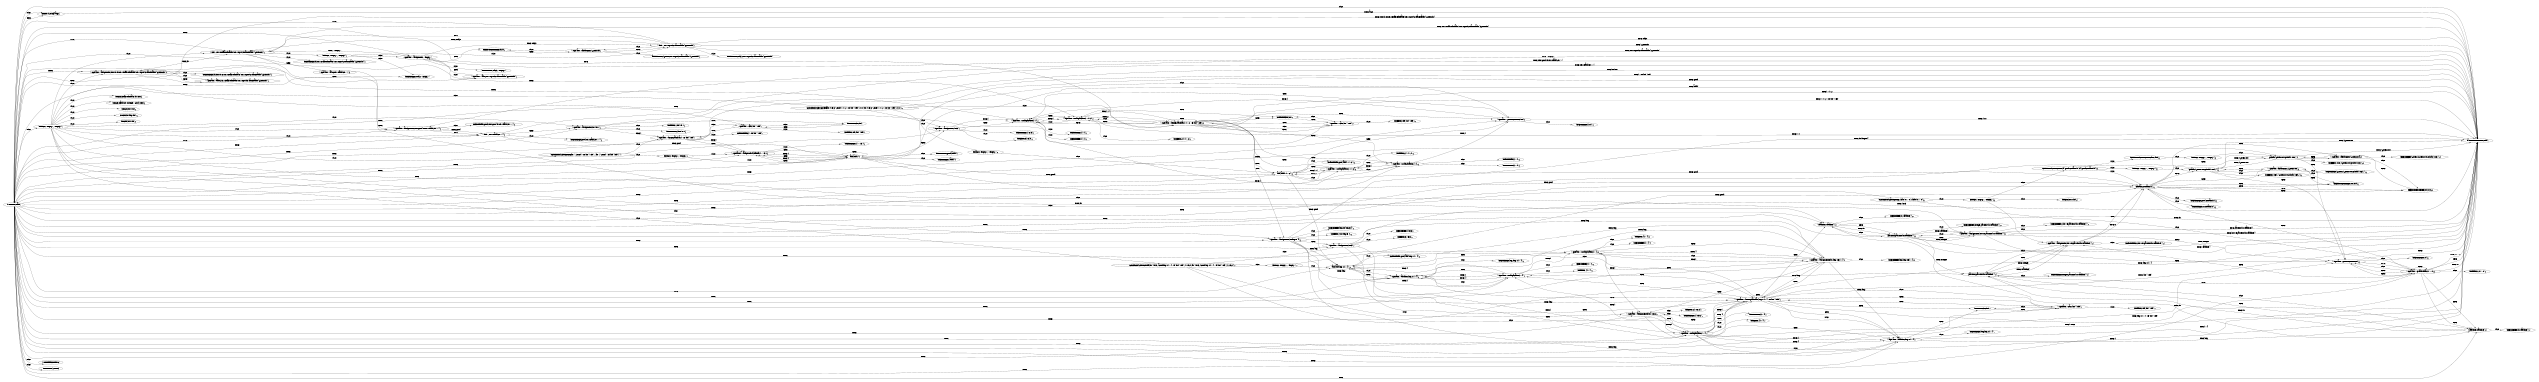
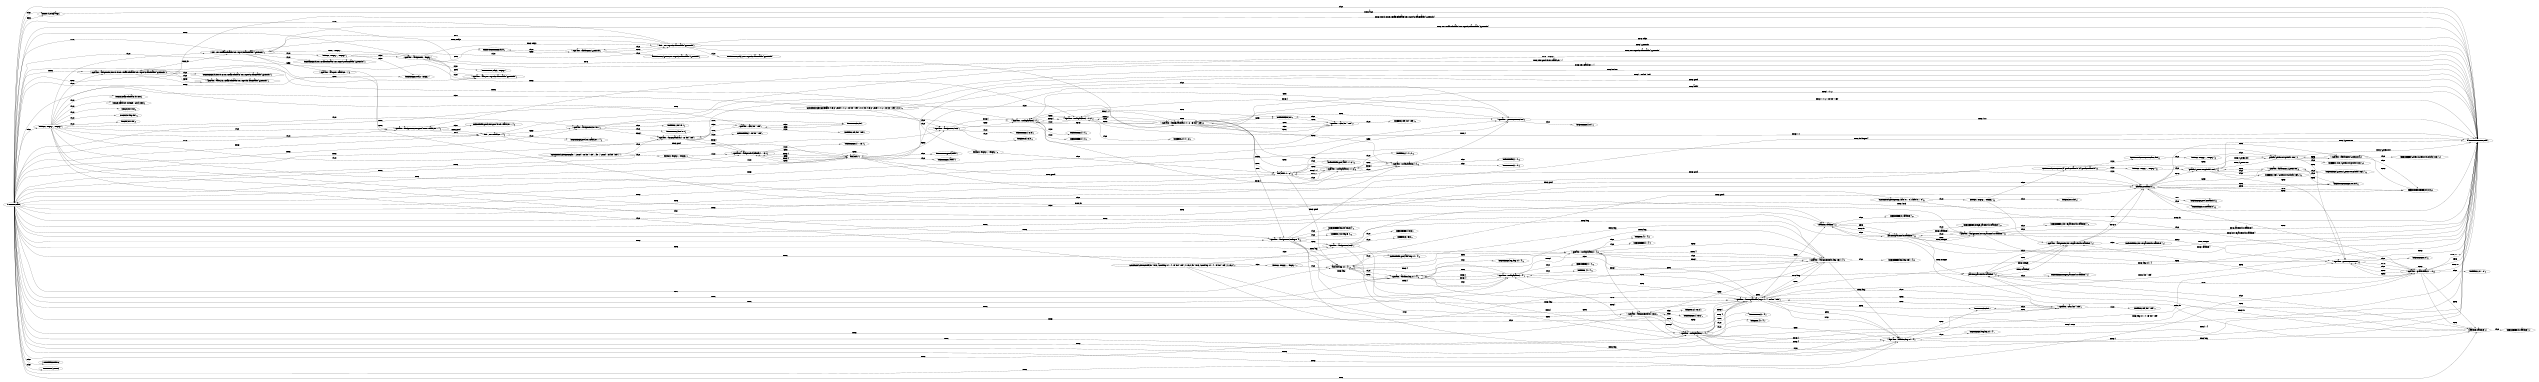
(2177, 198) -> (2177, 198)
(676, 291) -> (676, 291)
